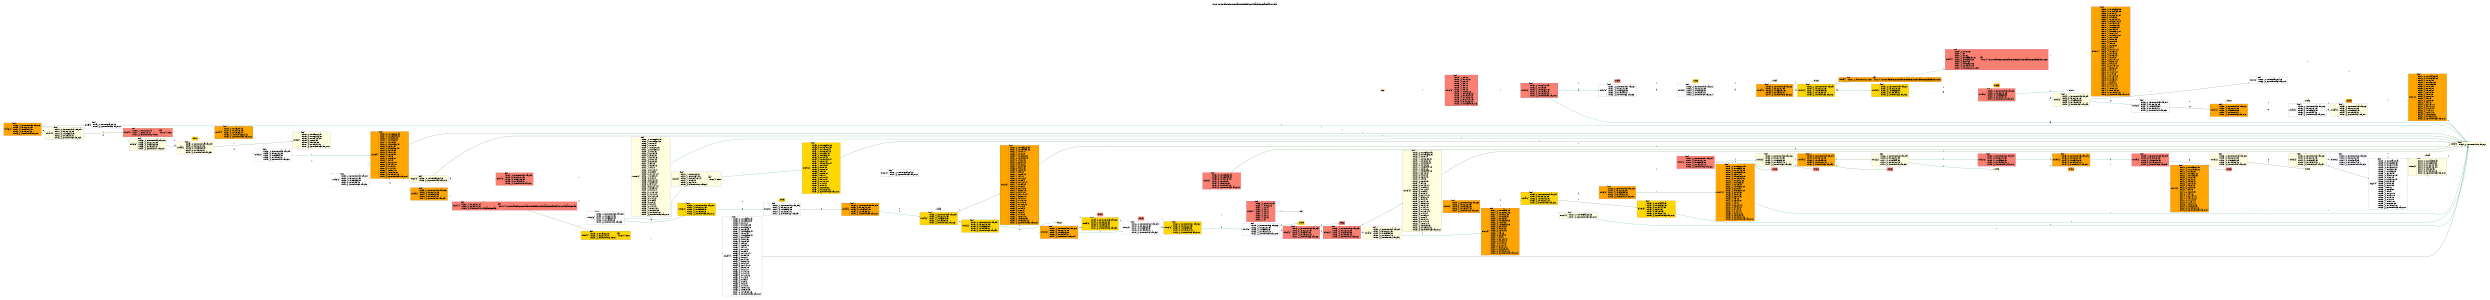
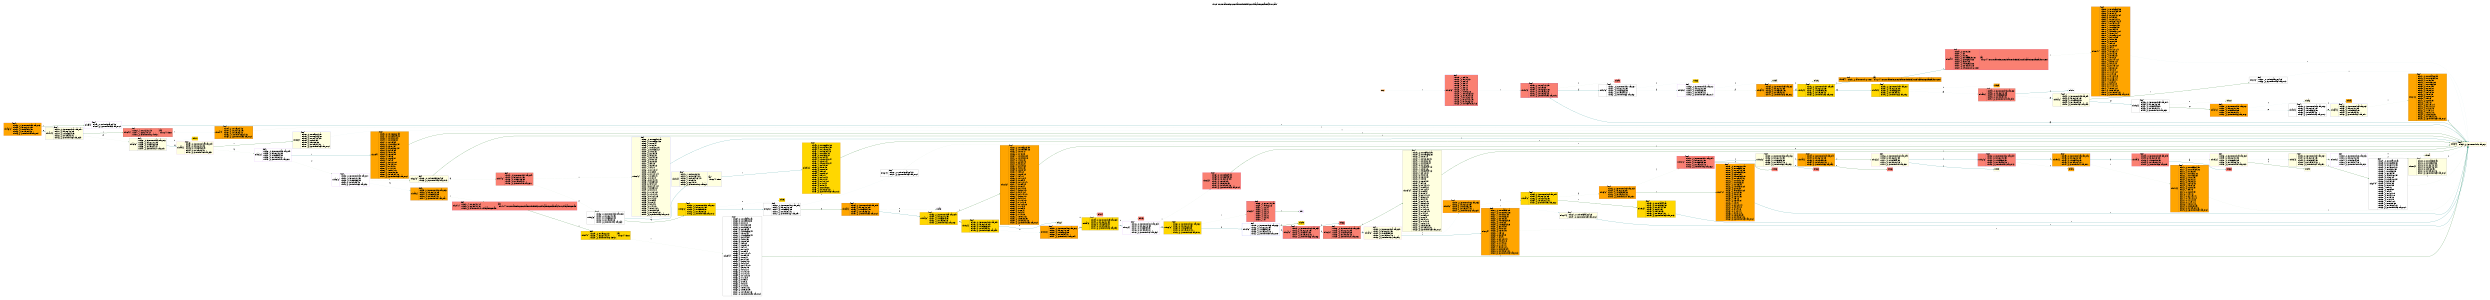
(1100, 233) -> (1120, 226)
